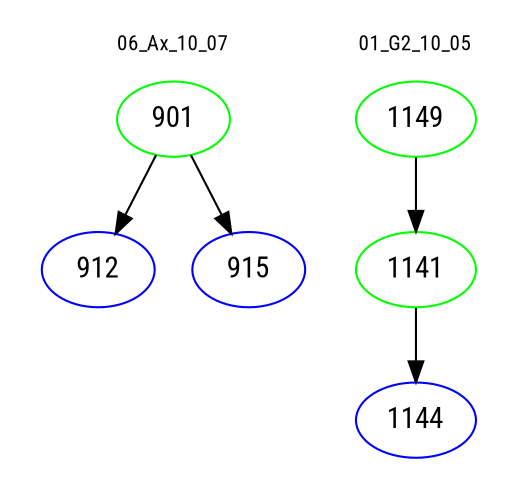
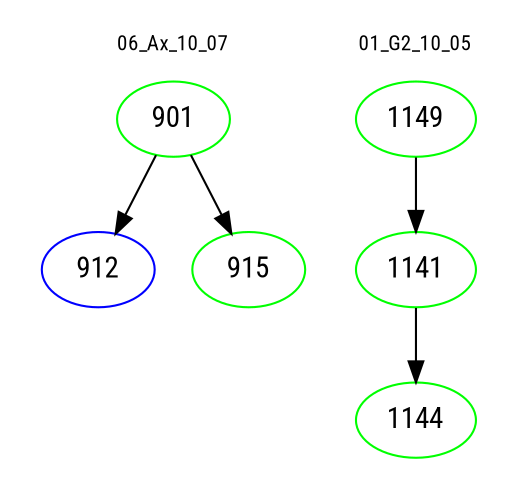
(249, 270) -> (249, 270)
(416, 420) -> (416, 420)
